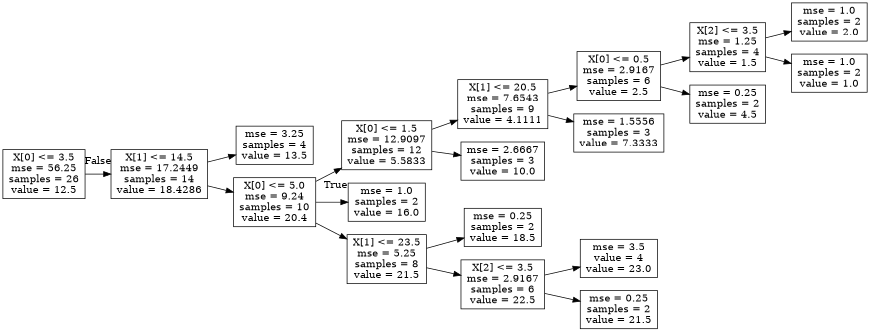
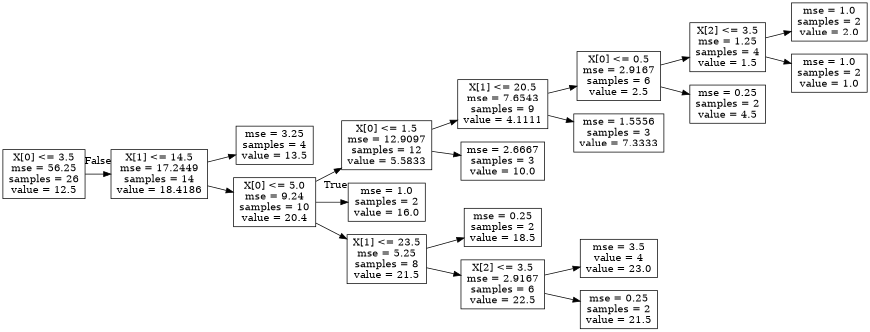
(159, 174) -> (159, 174)
